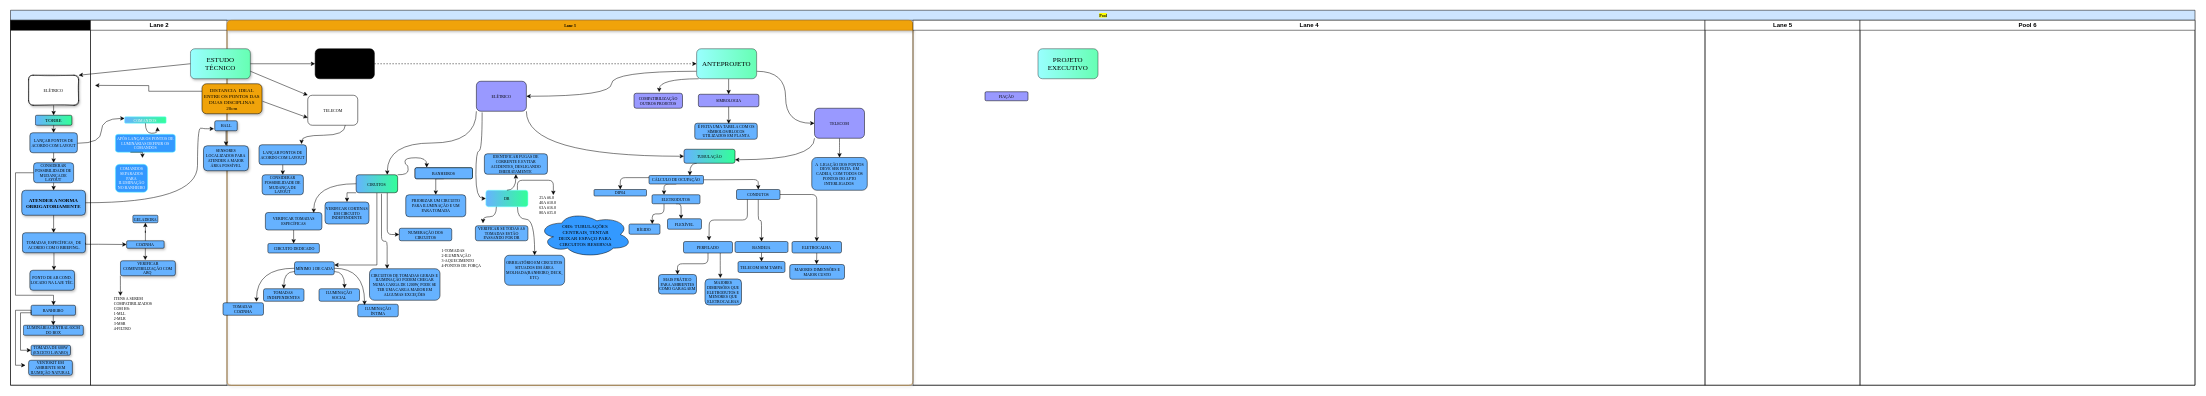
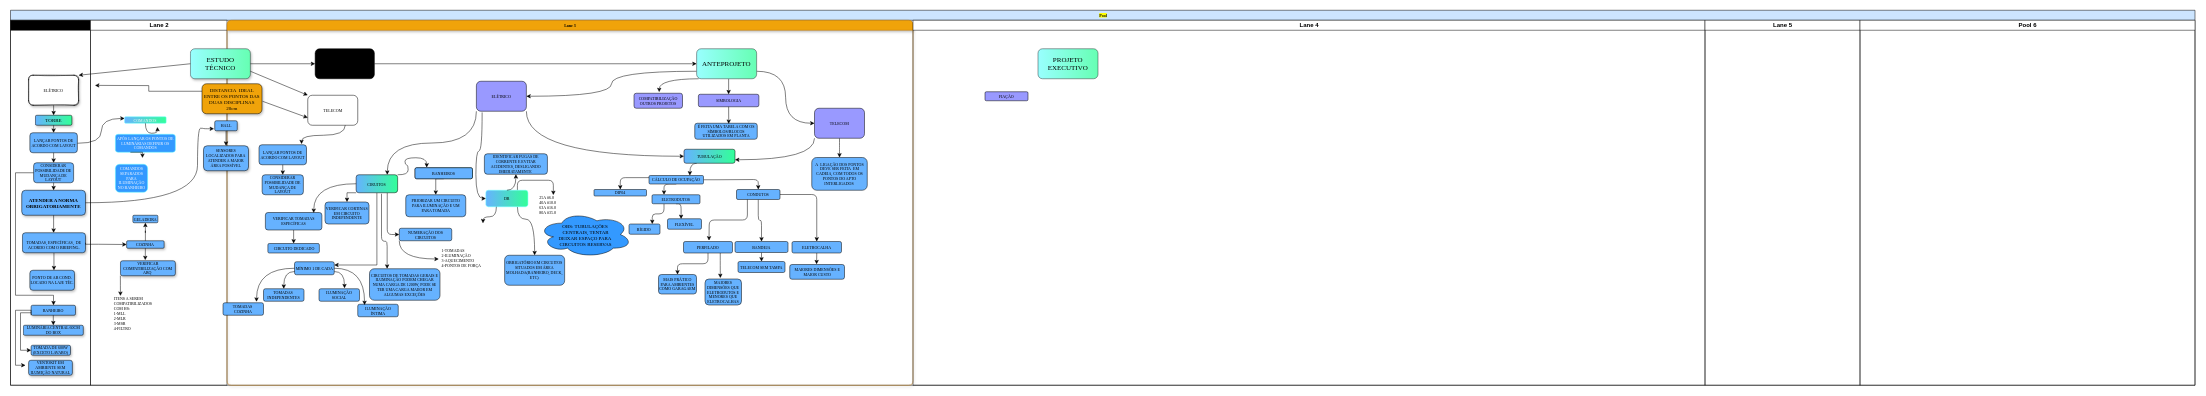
(533, 64) -> (533, 64)
(501, 233) -> none
none -> (425, 259)
